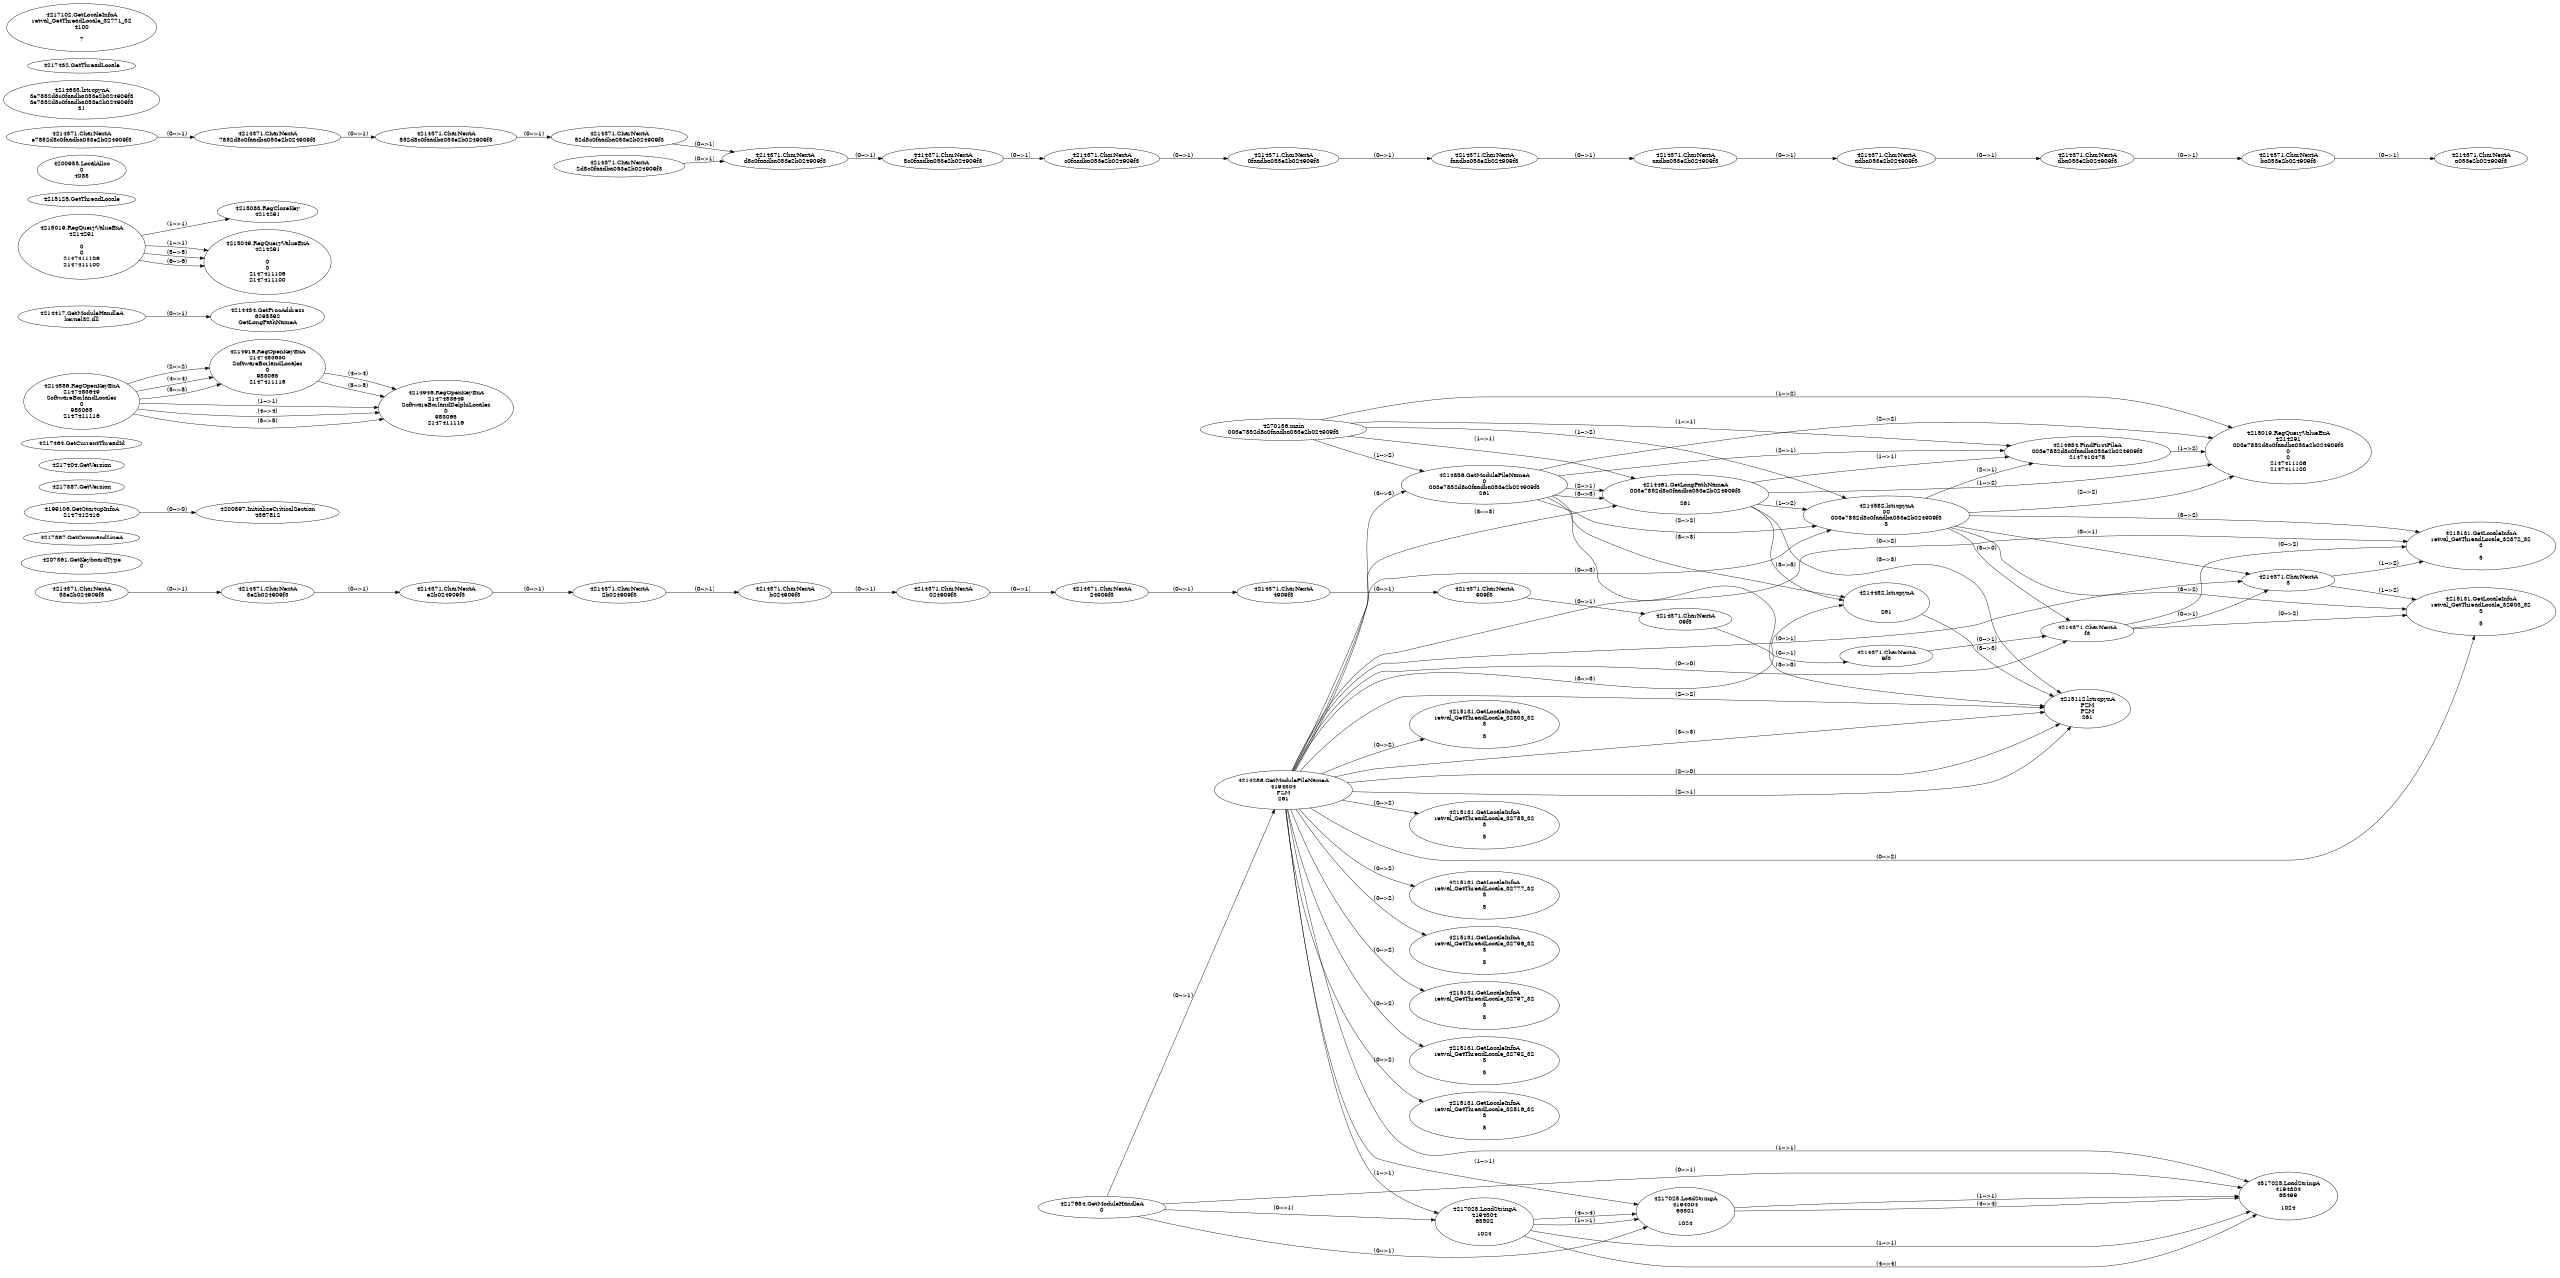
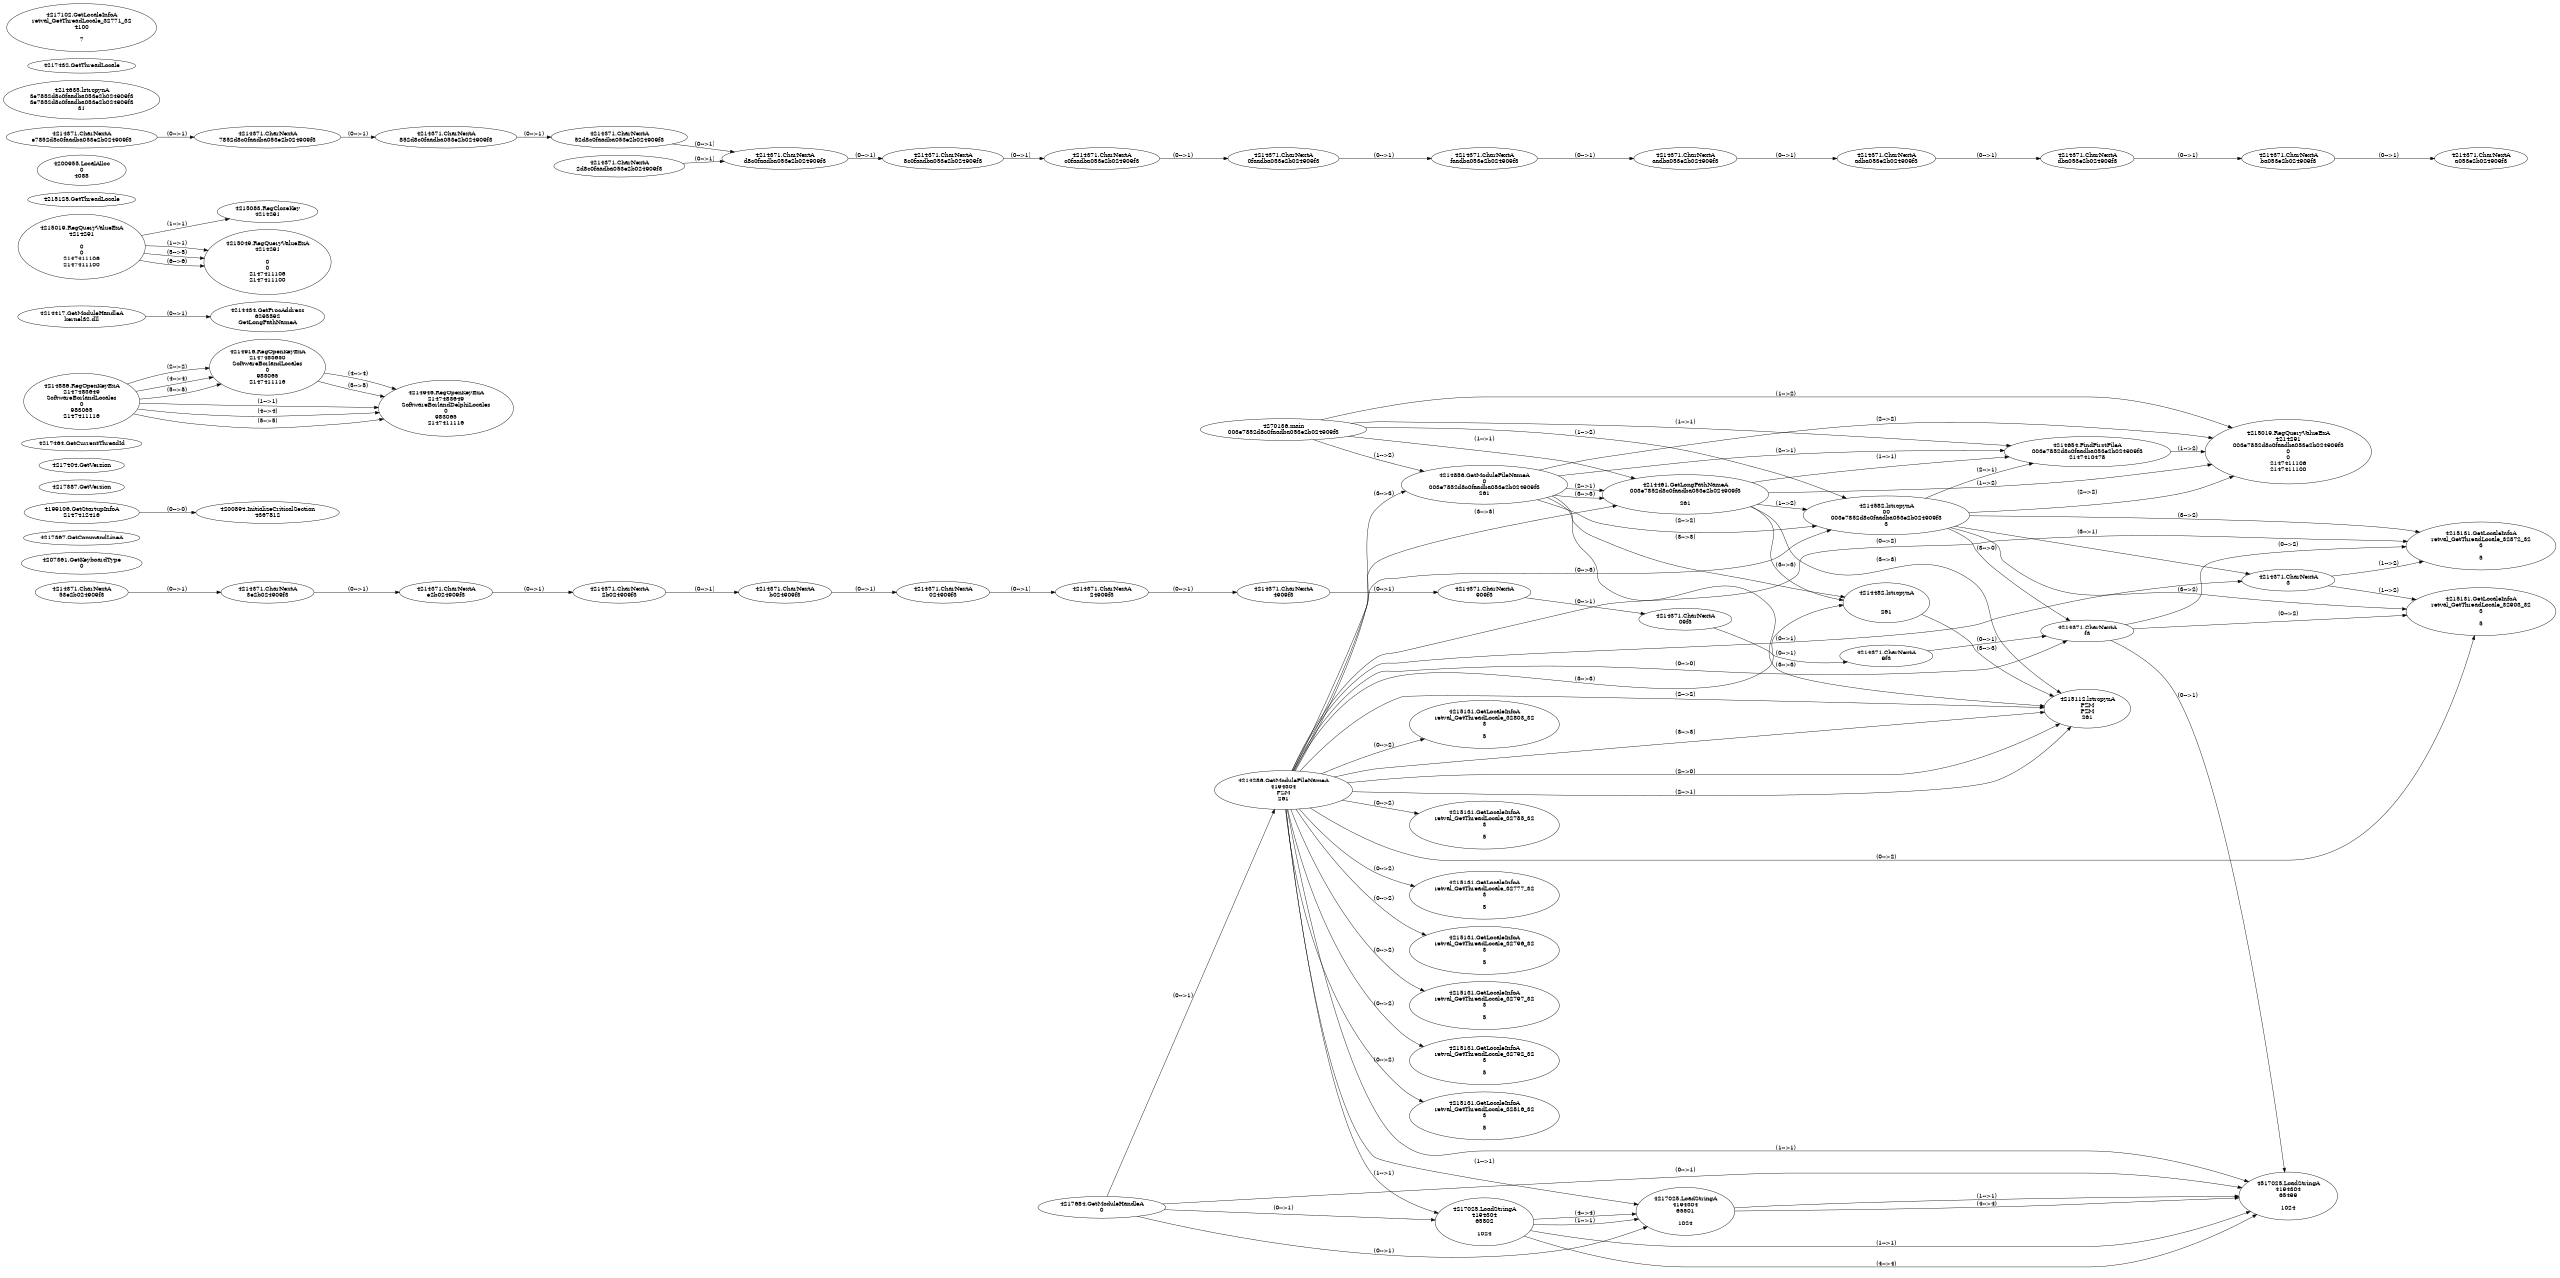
(943, 158) -> (943, 158)
(268, 513) -> (268, 513)
(2200, 617) -> (2236, 885)
